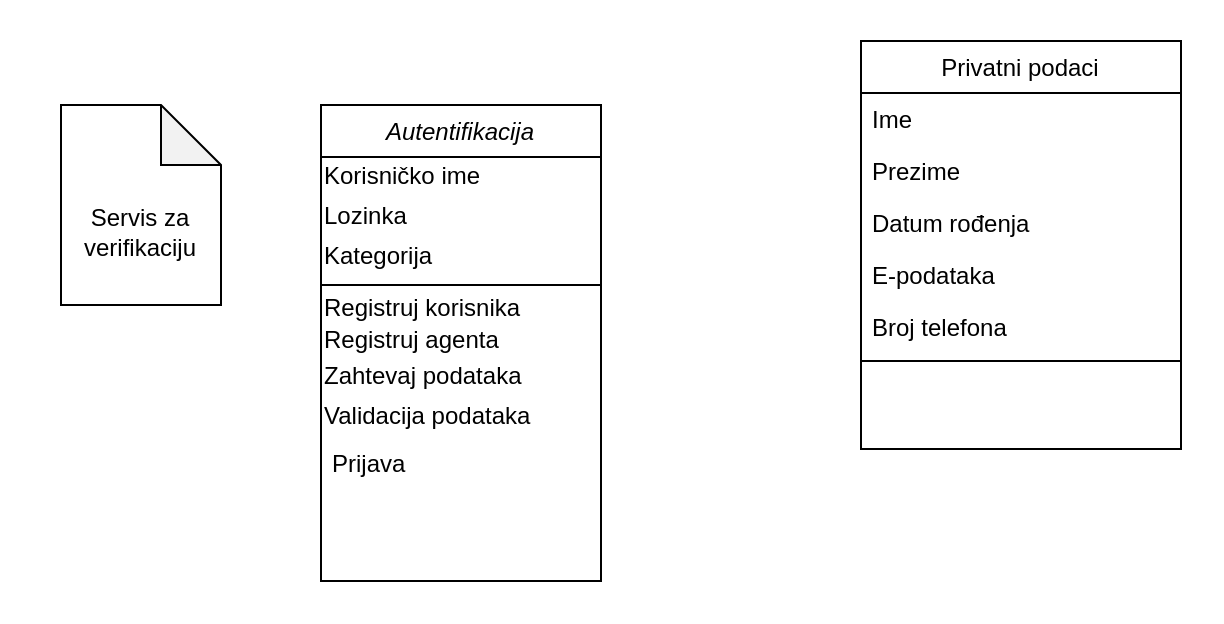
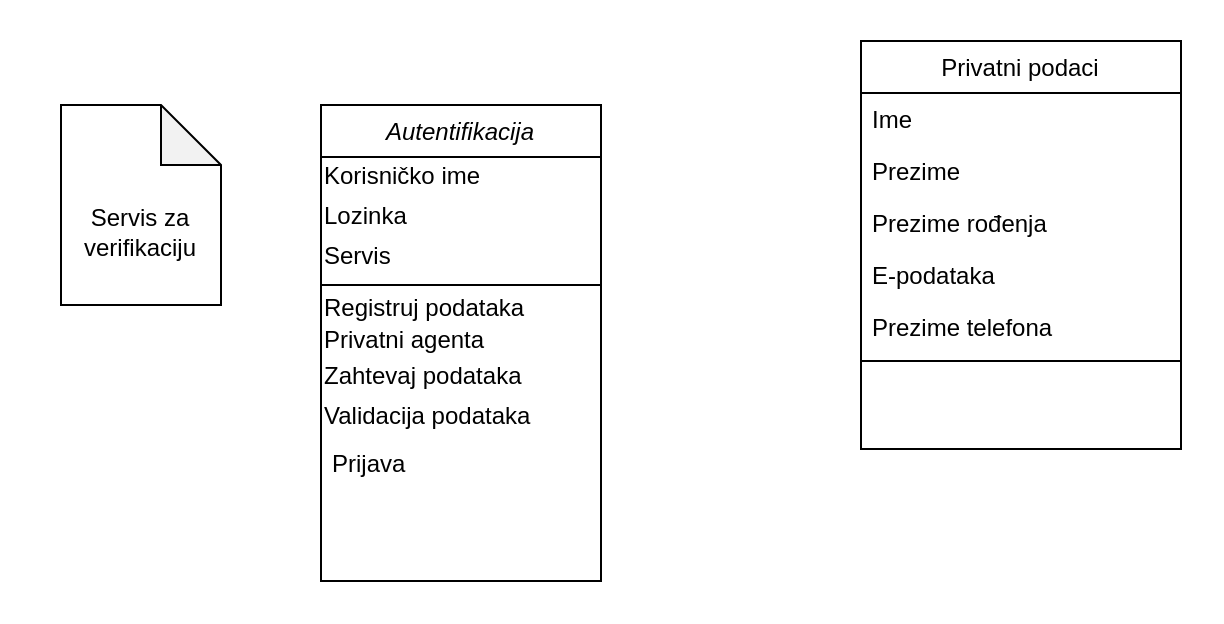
(956, 224) -> (967, 224)
(389, 257) -> (362, 257)
(440, 309) -> (440, 309)
(953, 328) -> (970, 328)
(426, 341) -> (416, 341)
